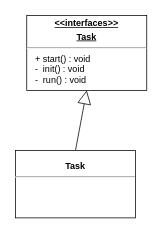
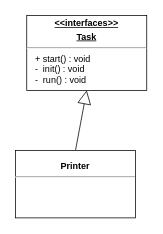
(25, 156) -> (32, 156)
